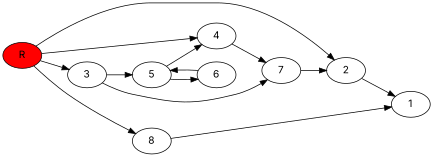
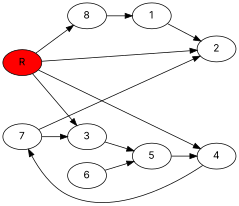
(180, 80) -> none
(375, 86) -> (181, 31)
(182, 102) -> (51, 137)
